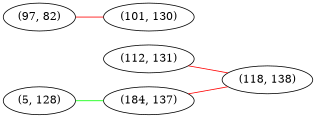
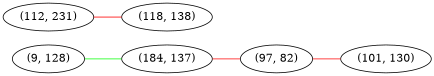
(149, 59) -> (48, 17)
(208, 90) -> (226, 59)
(39, 101) -> (48, 59)
